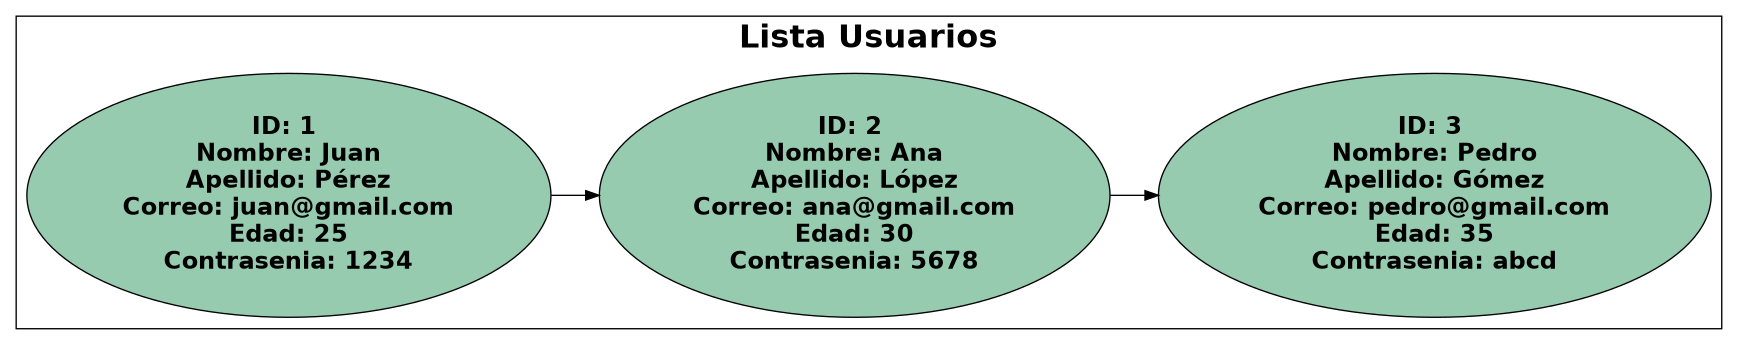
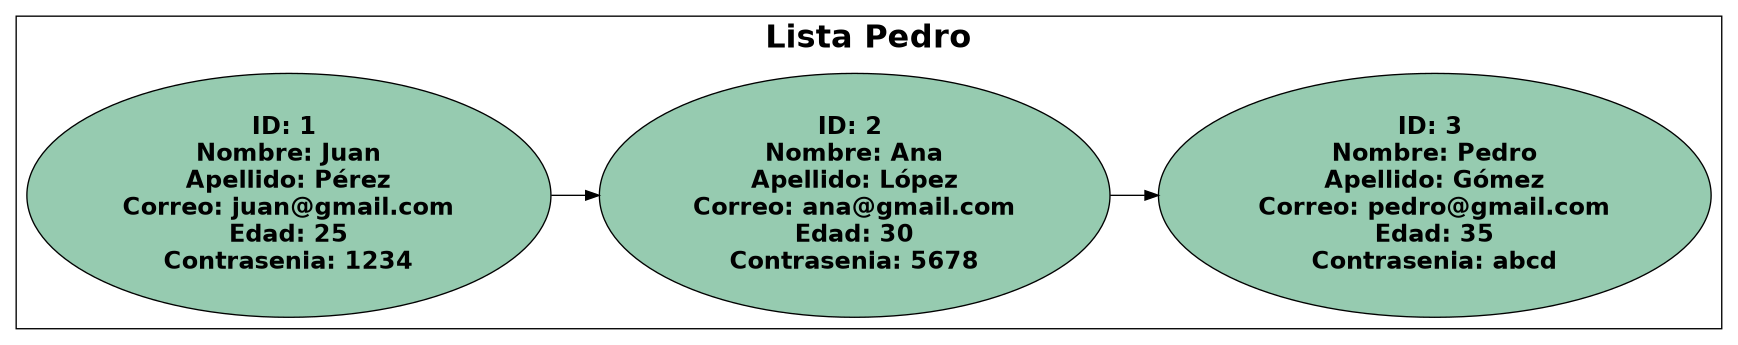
(869, 39) -> (869, 39)
